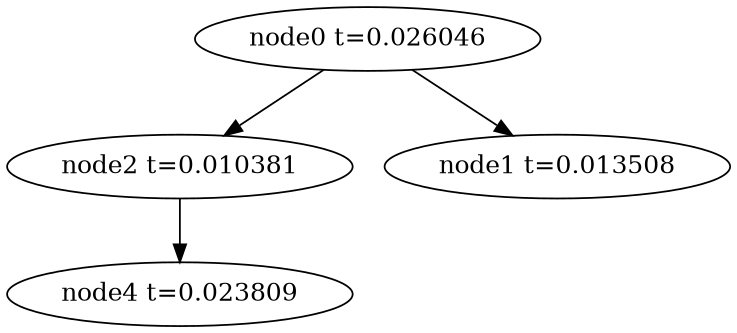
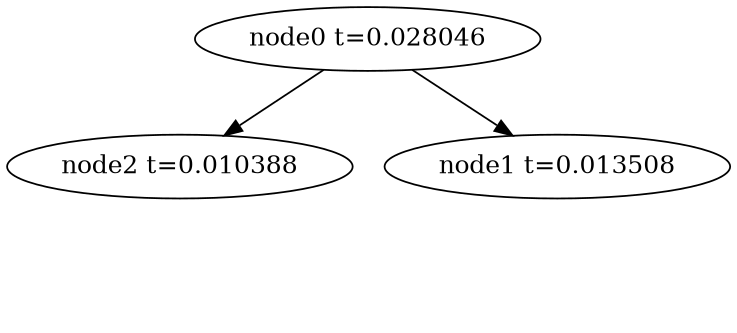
(368, 39) -> (368, 39)
(180, 167) -> (180, 167)
(180, 294) -> none
